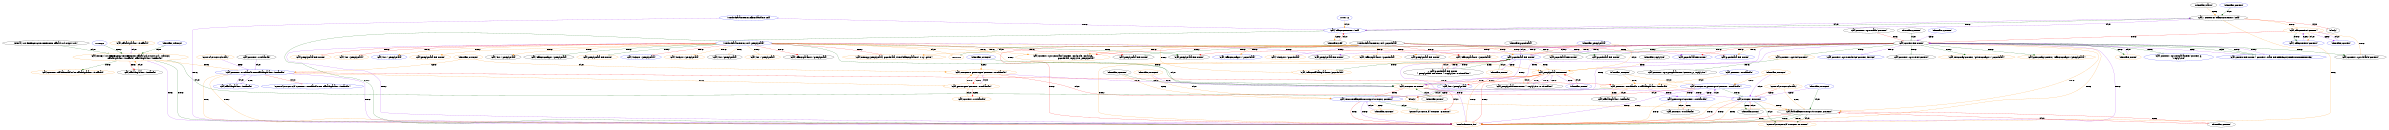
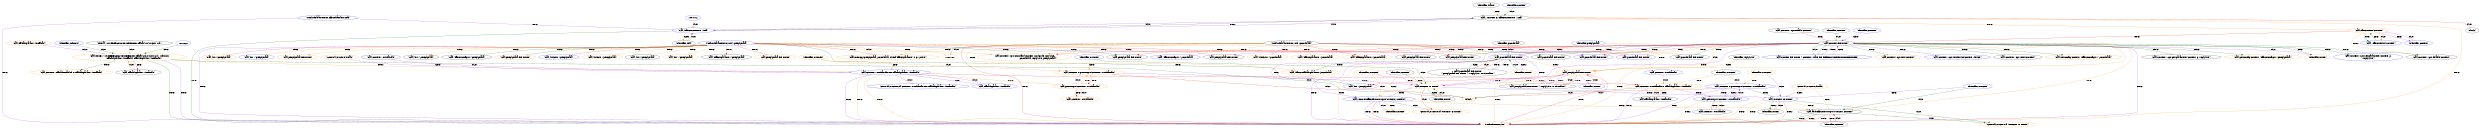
(2303, 38) -> (2374, 38)
(1977, 57) -> (2084, 57)
(1738, 65) -> (2013, 45)
none -> (1617, 119)
